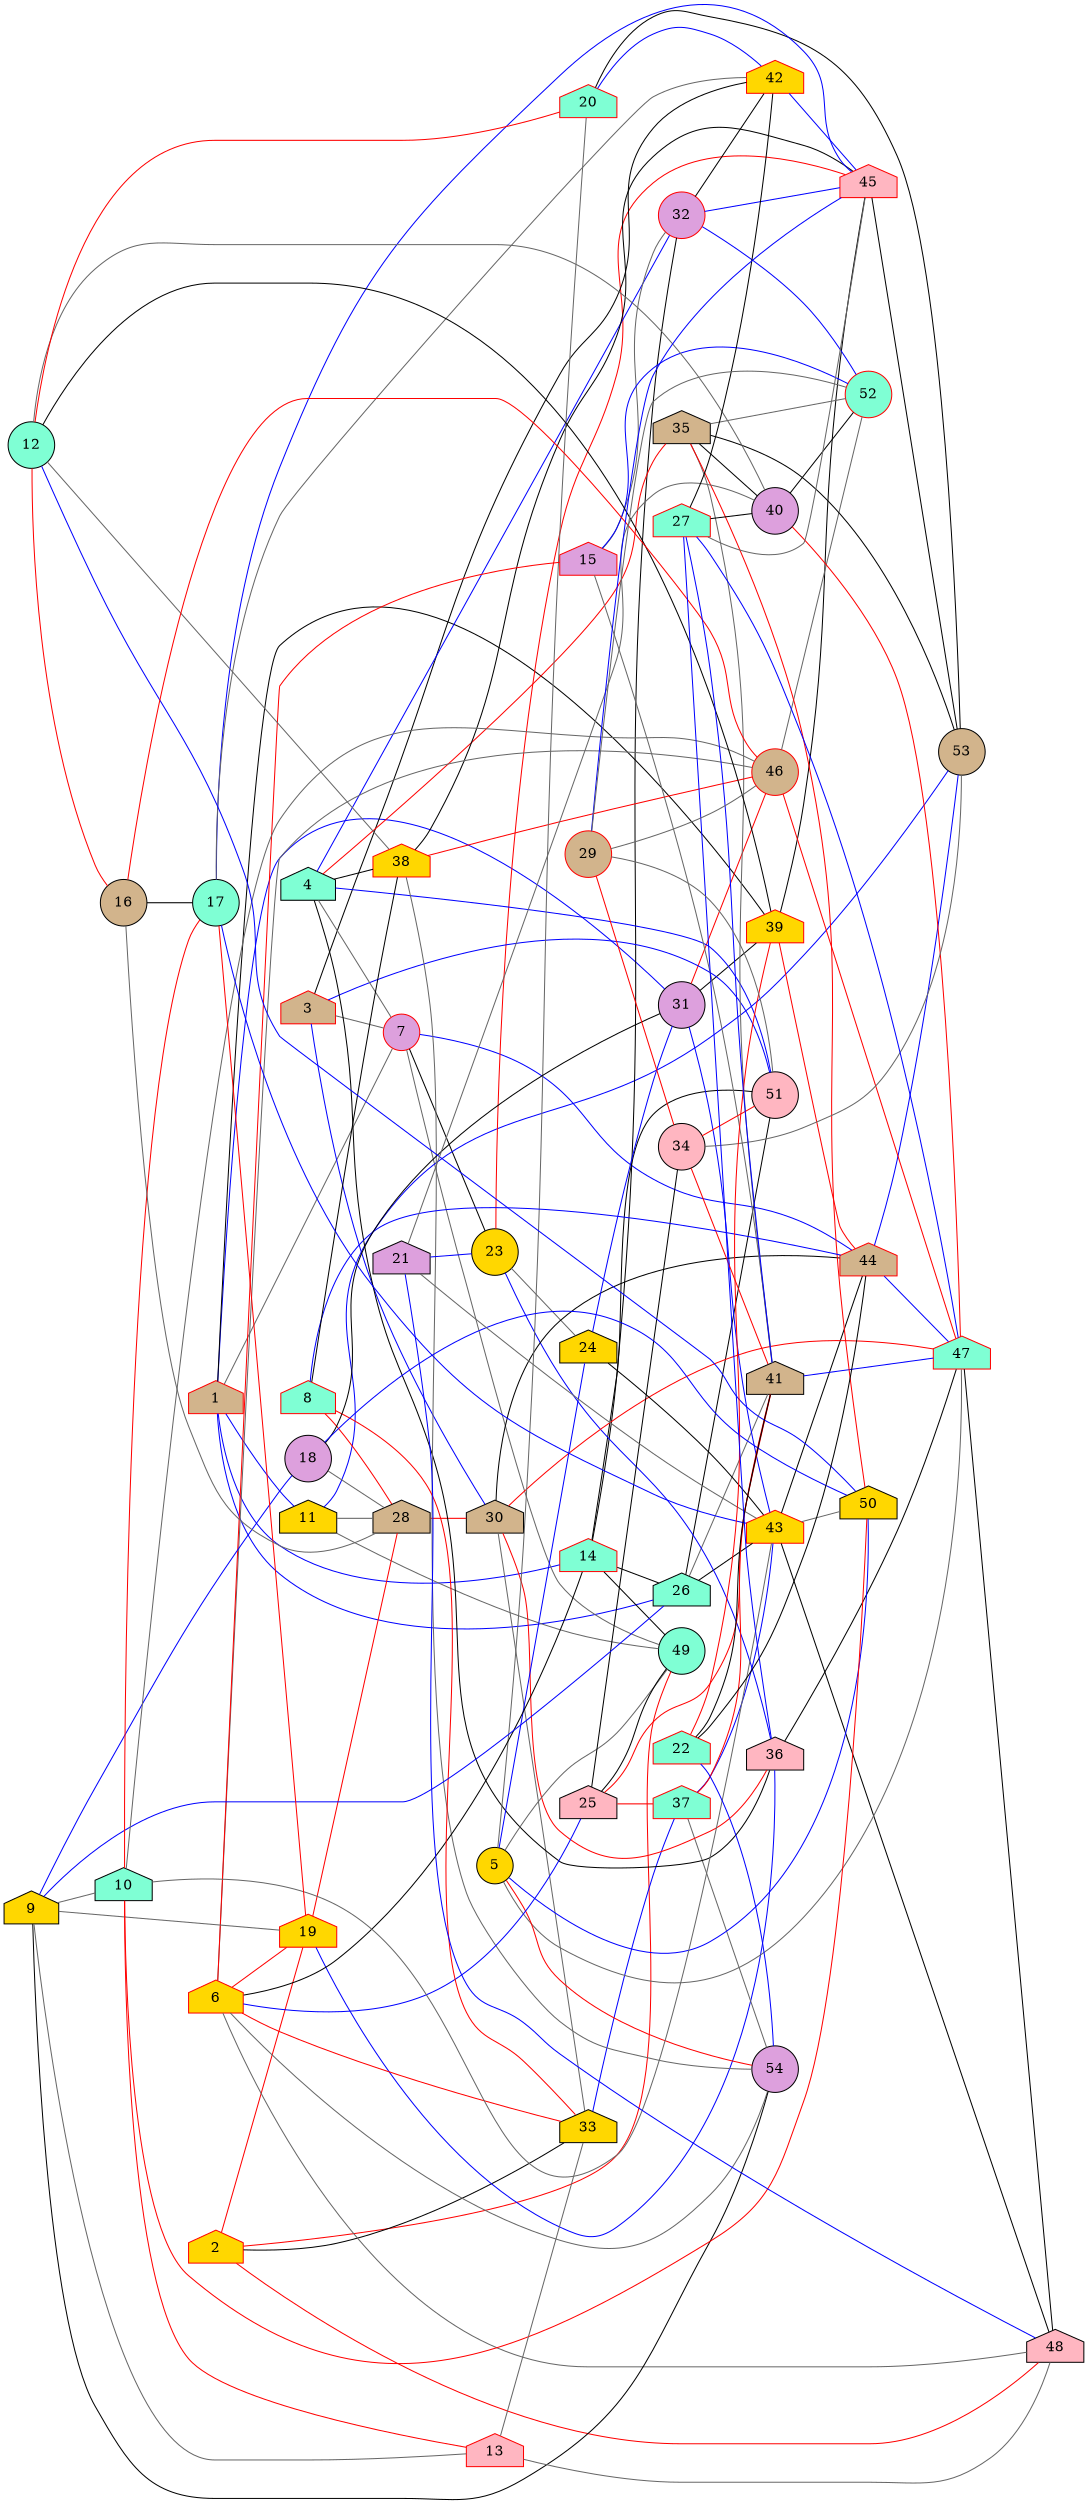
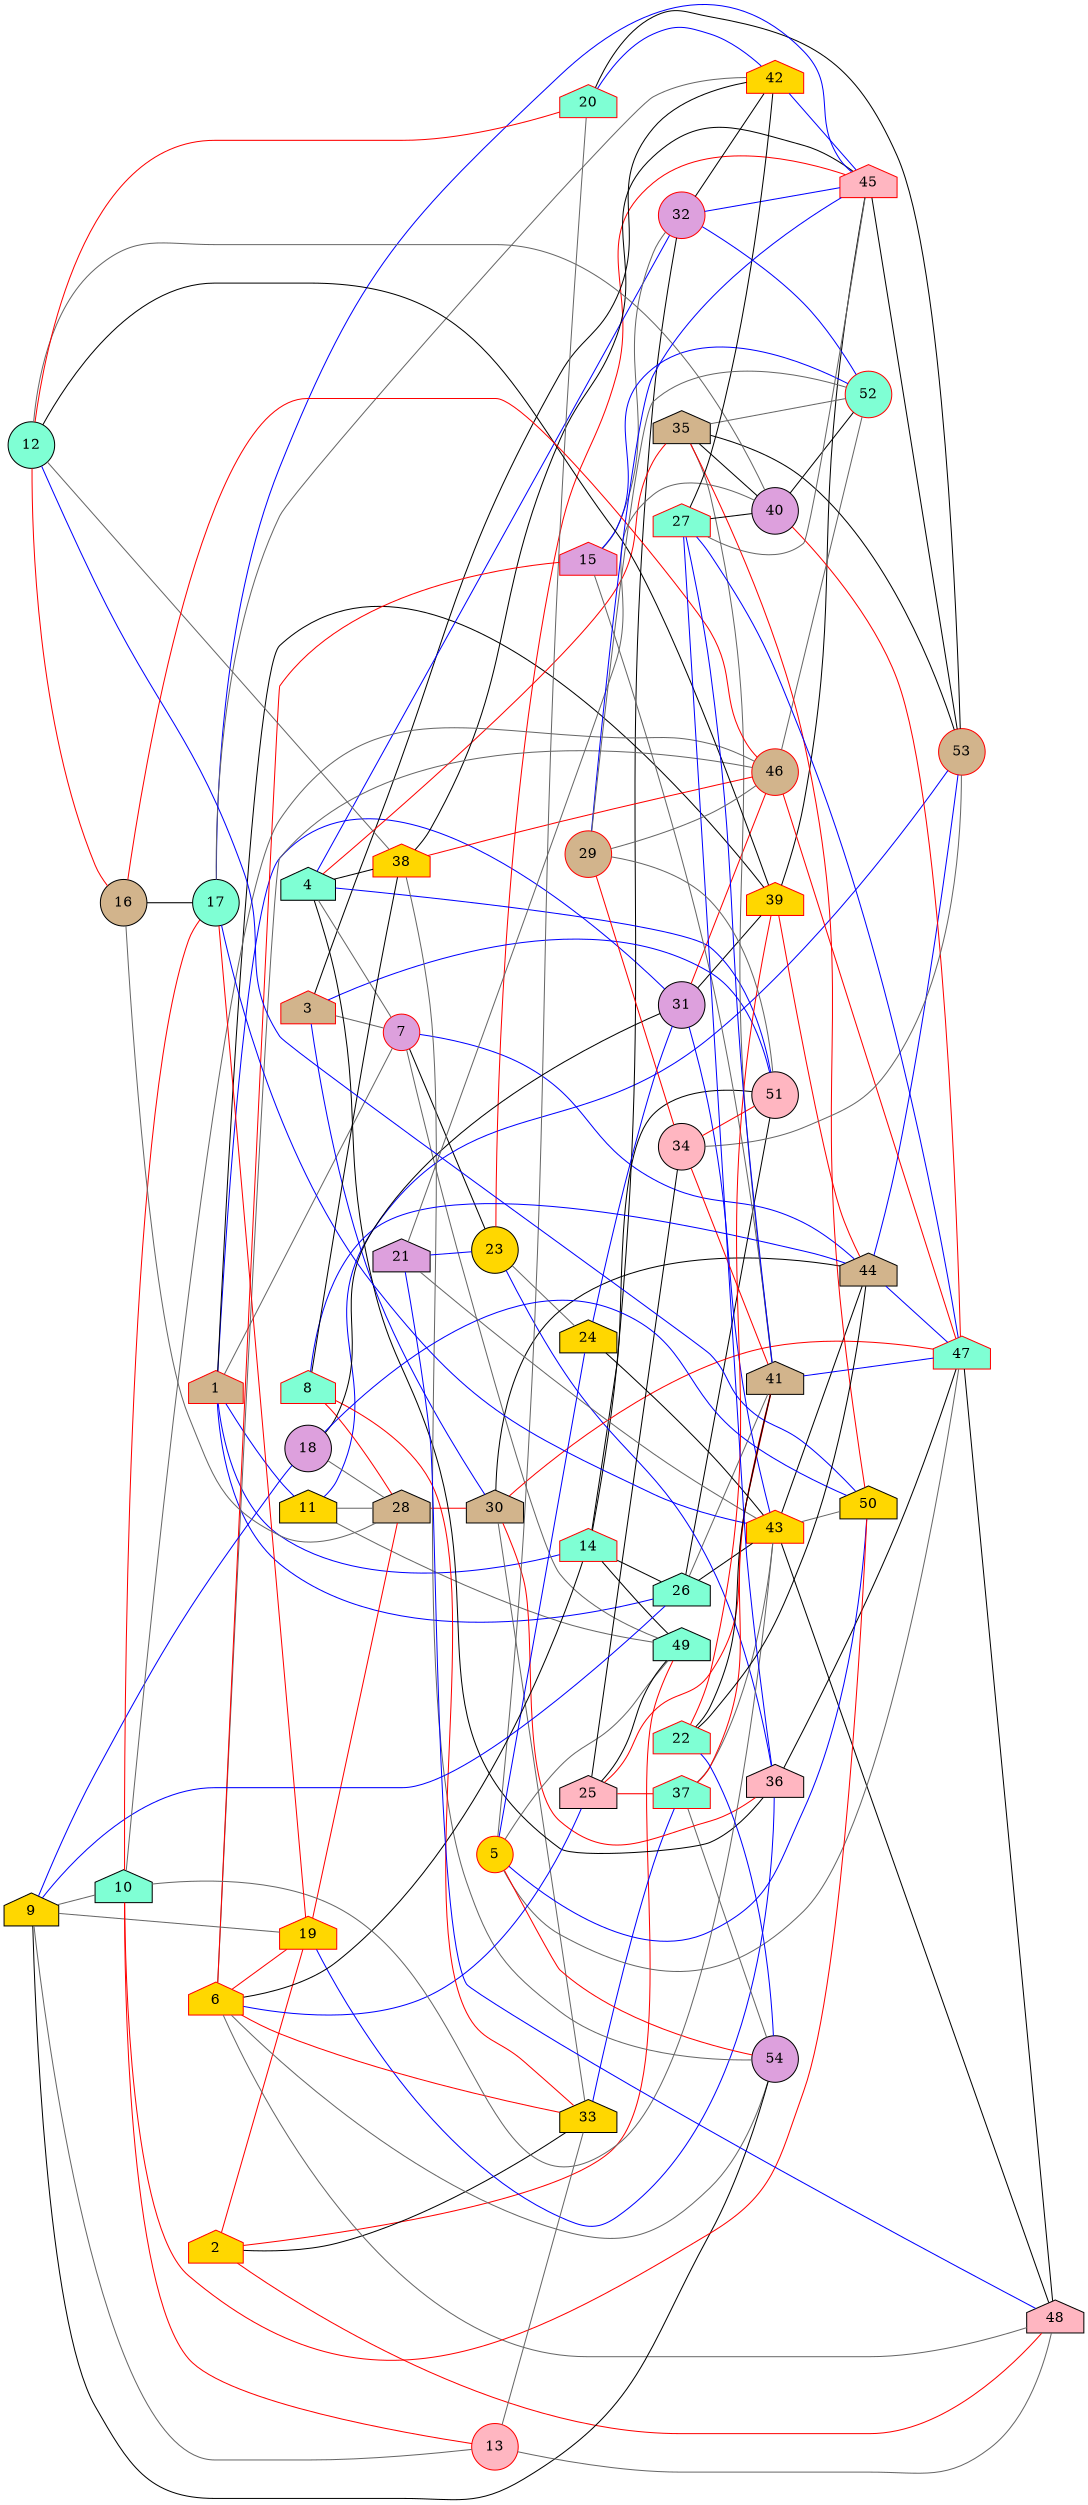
(962, 752) -> (962, 752)
(868, 1261) -> (868, 1271)
(682, 1651) -> (682, 1646)
(750, 1673) -> (744, 1686)
(495, 1866) -> (495, 1854)
(495, 2452) -> (495, 2447)
